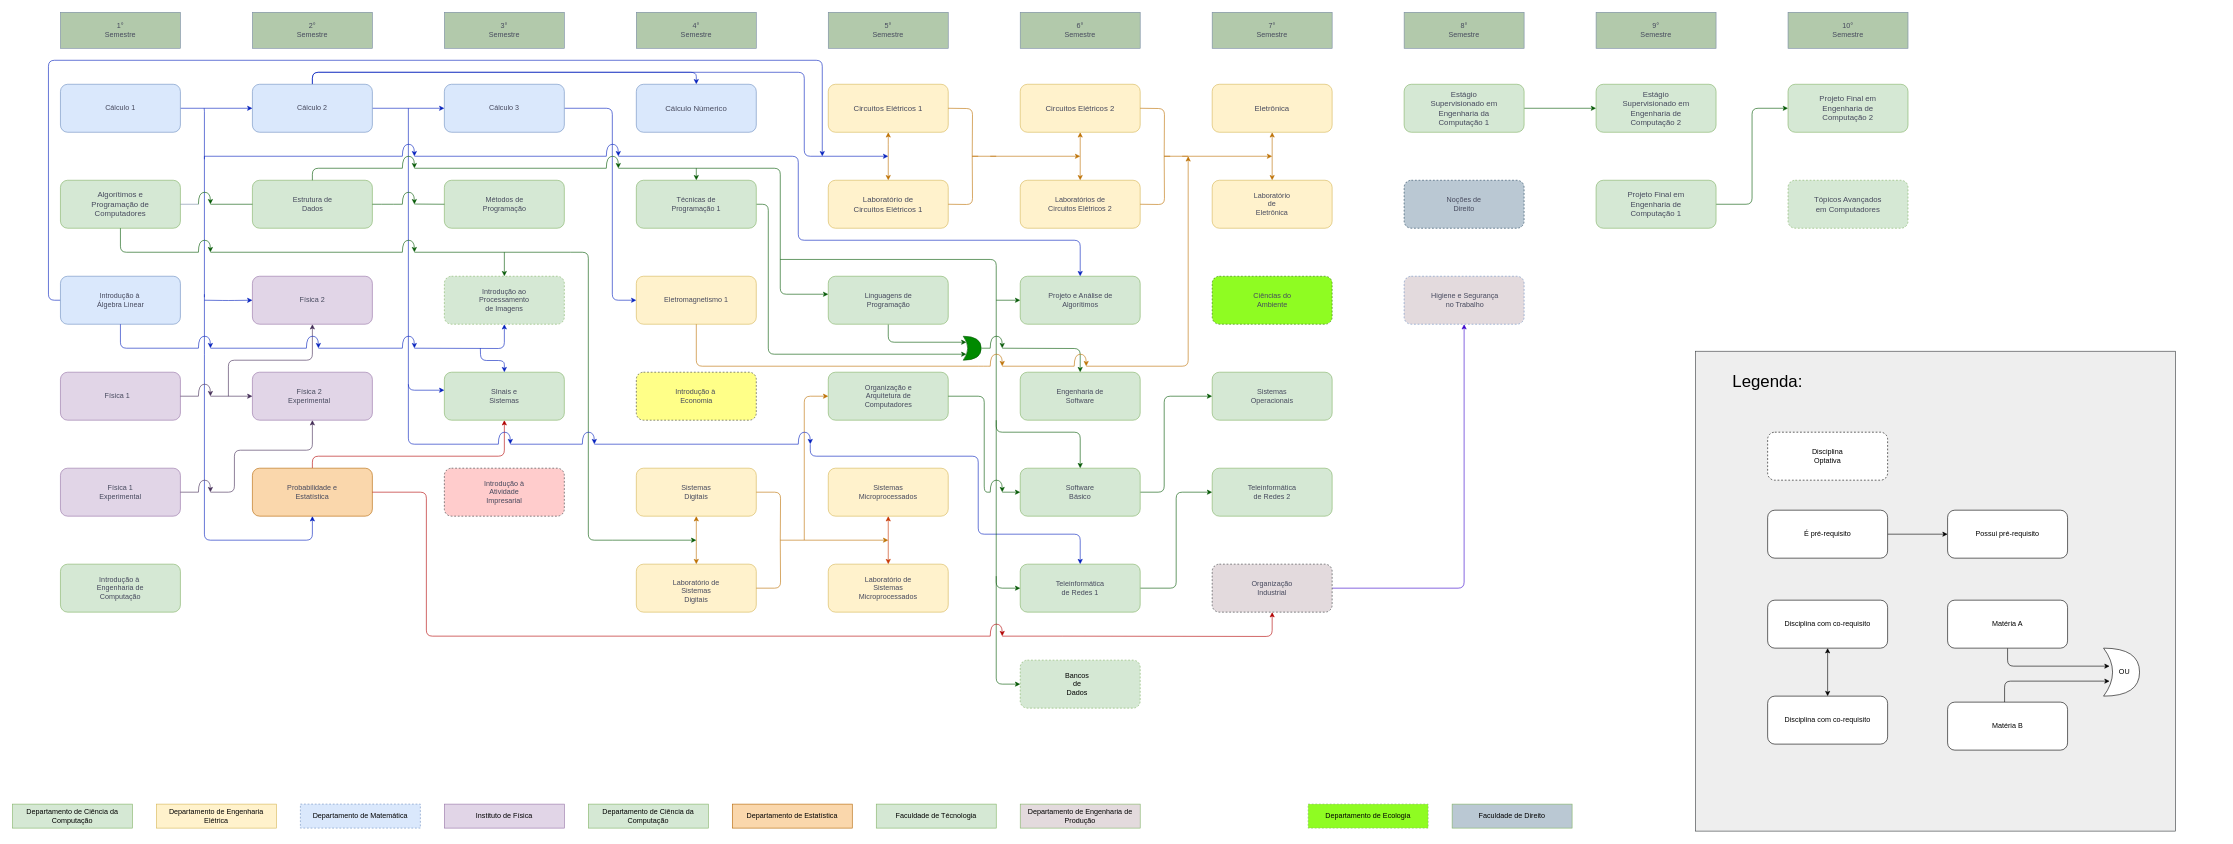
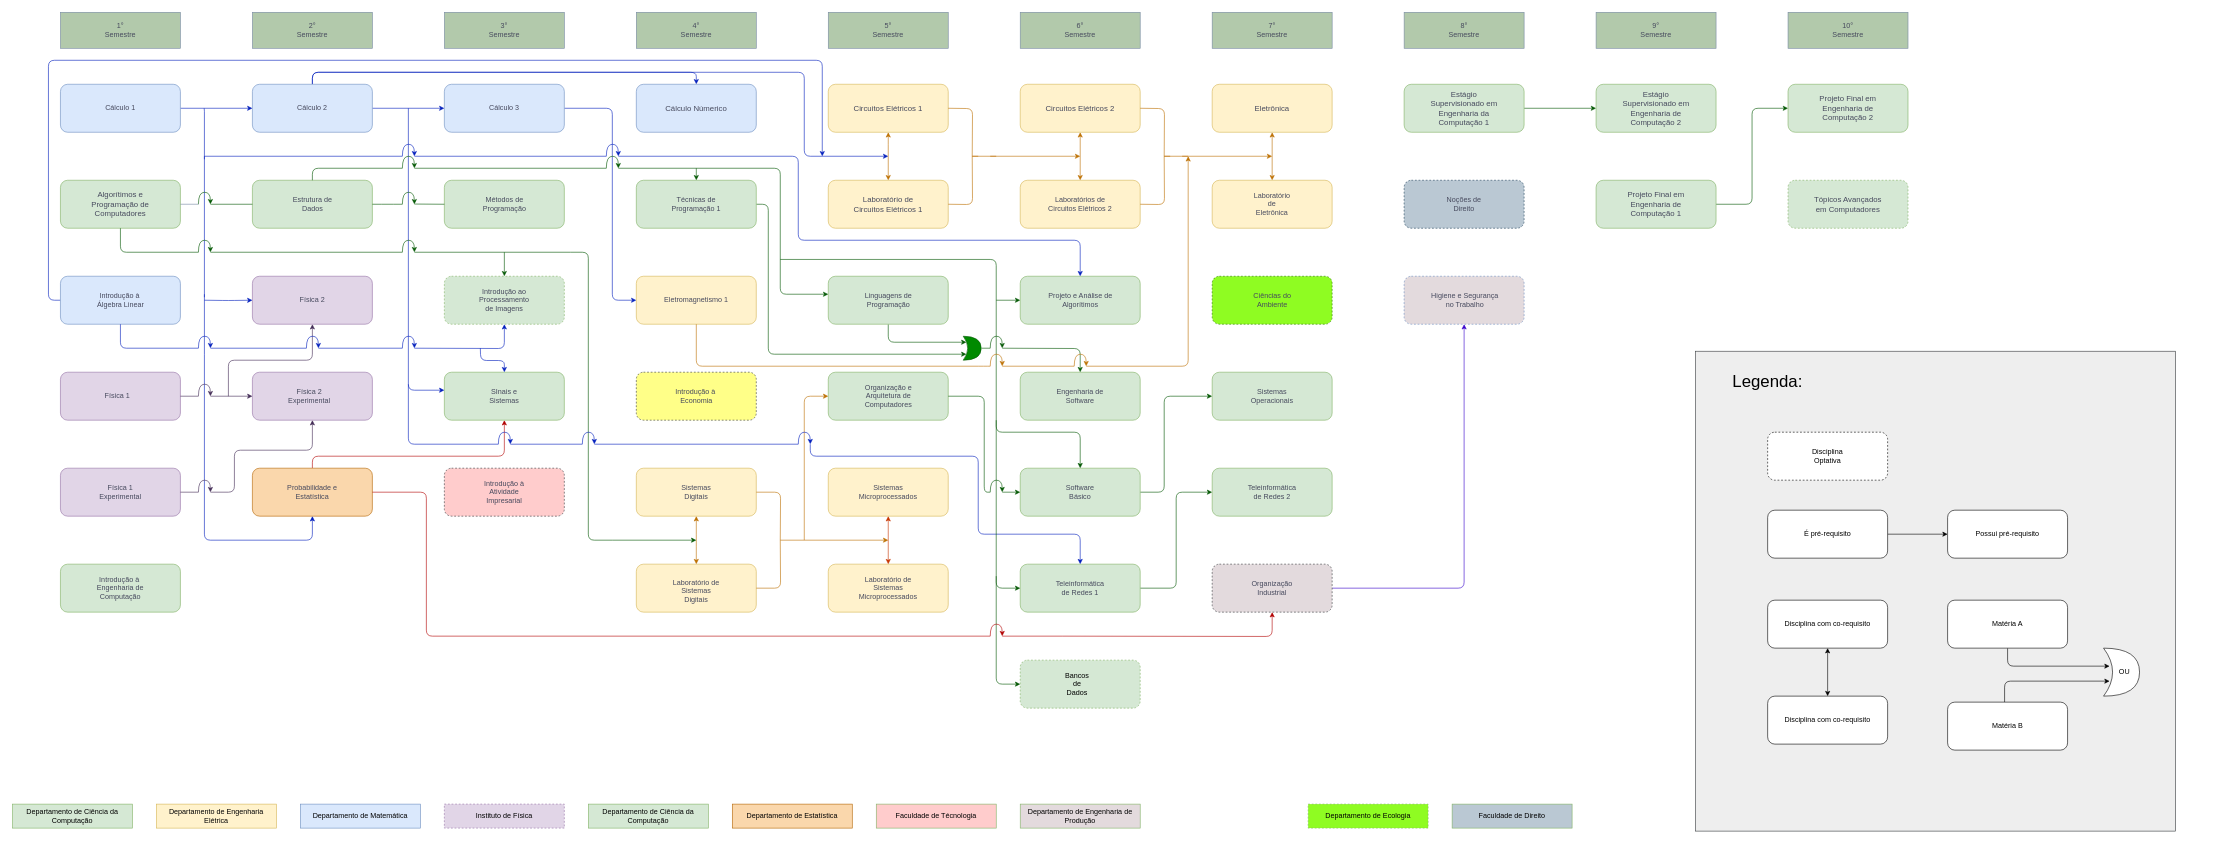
(360, 816) -> (360, 816)
(504, 816) -> (504, 816)
(936, 816) -> (936, 816)
